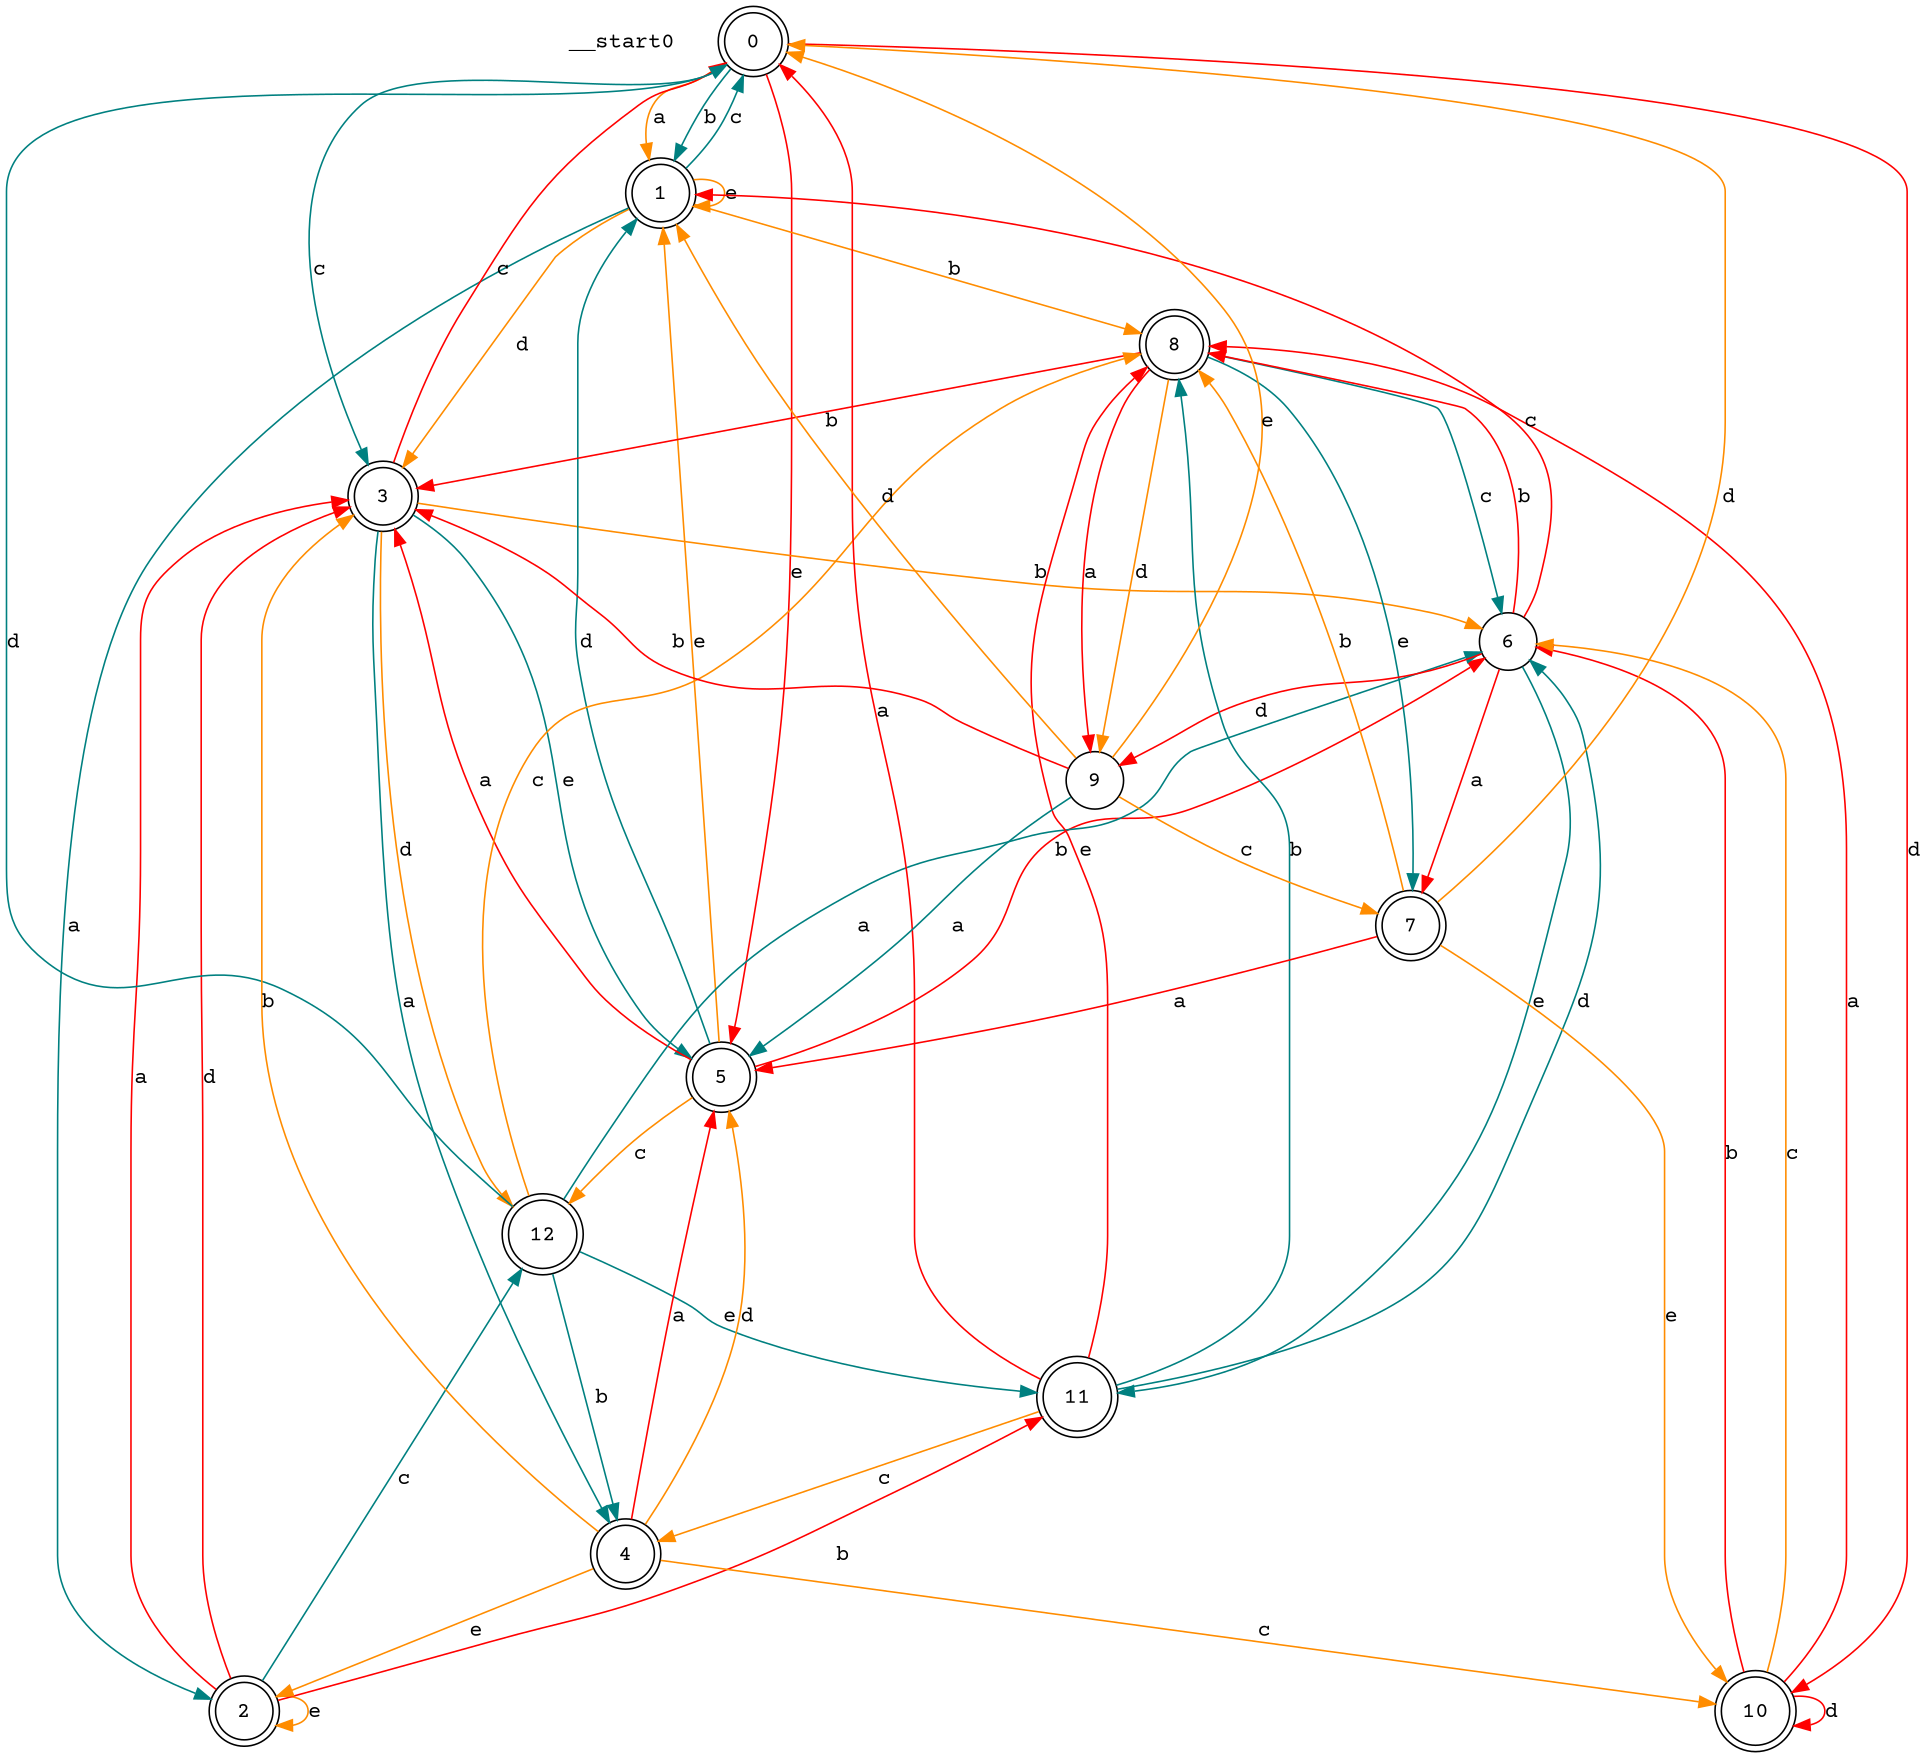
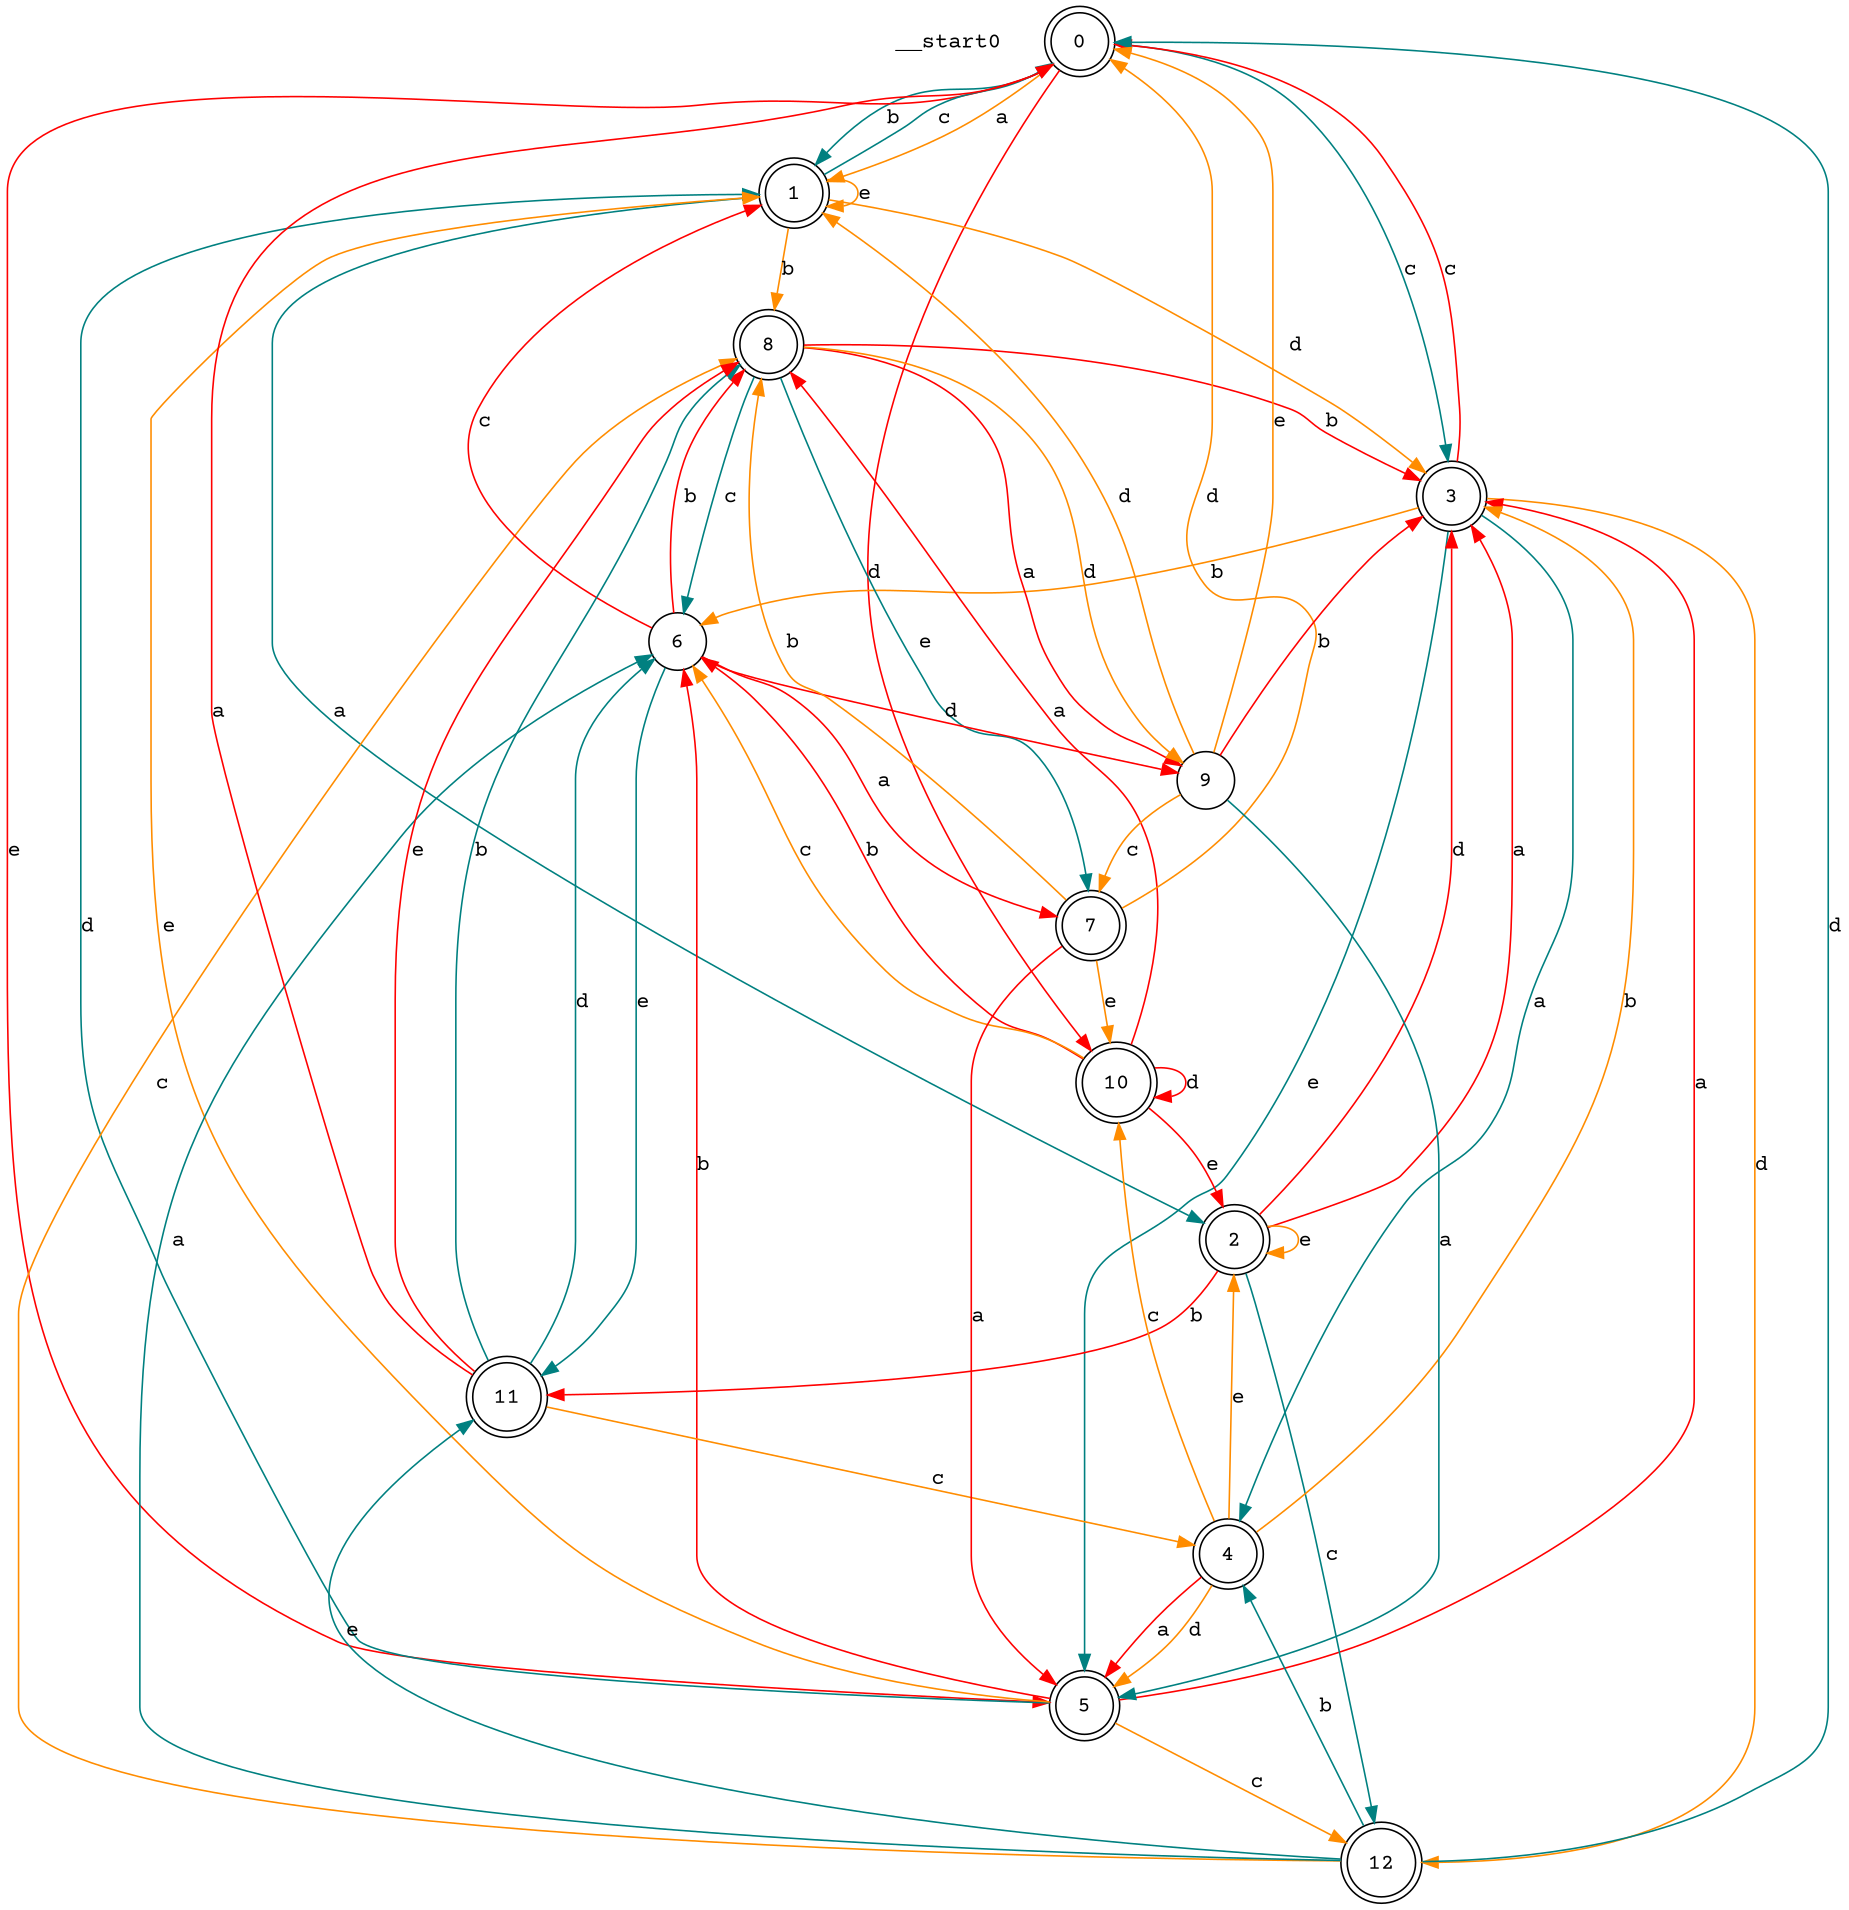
none -> (1188, 1146)
